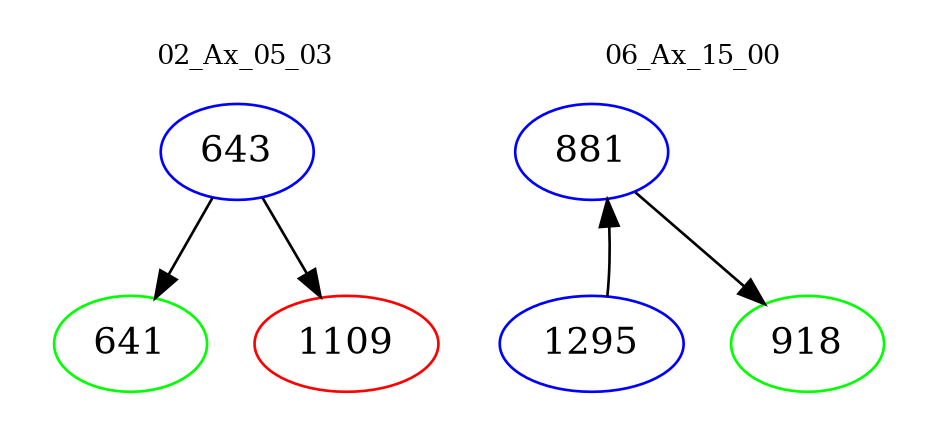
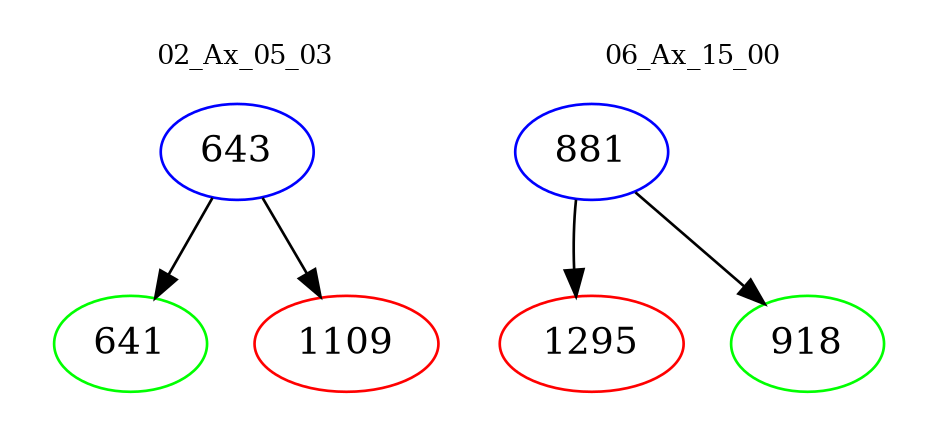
(609, 262) -> (574, 234)
(592, 344) -> (592, 344)
